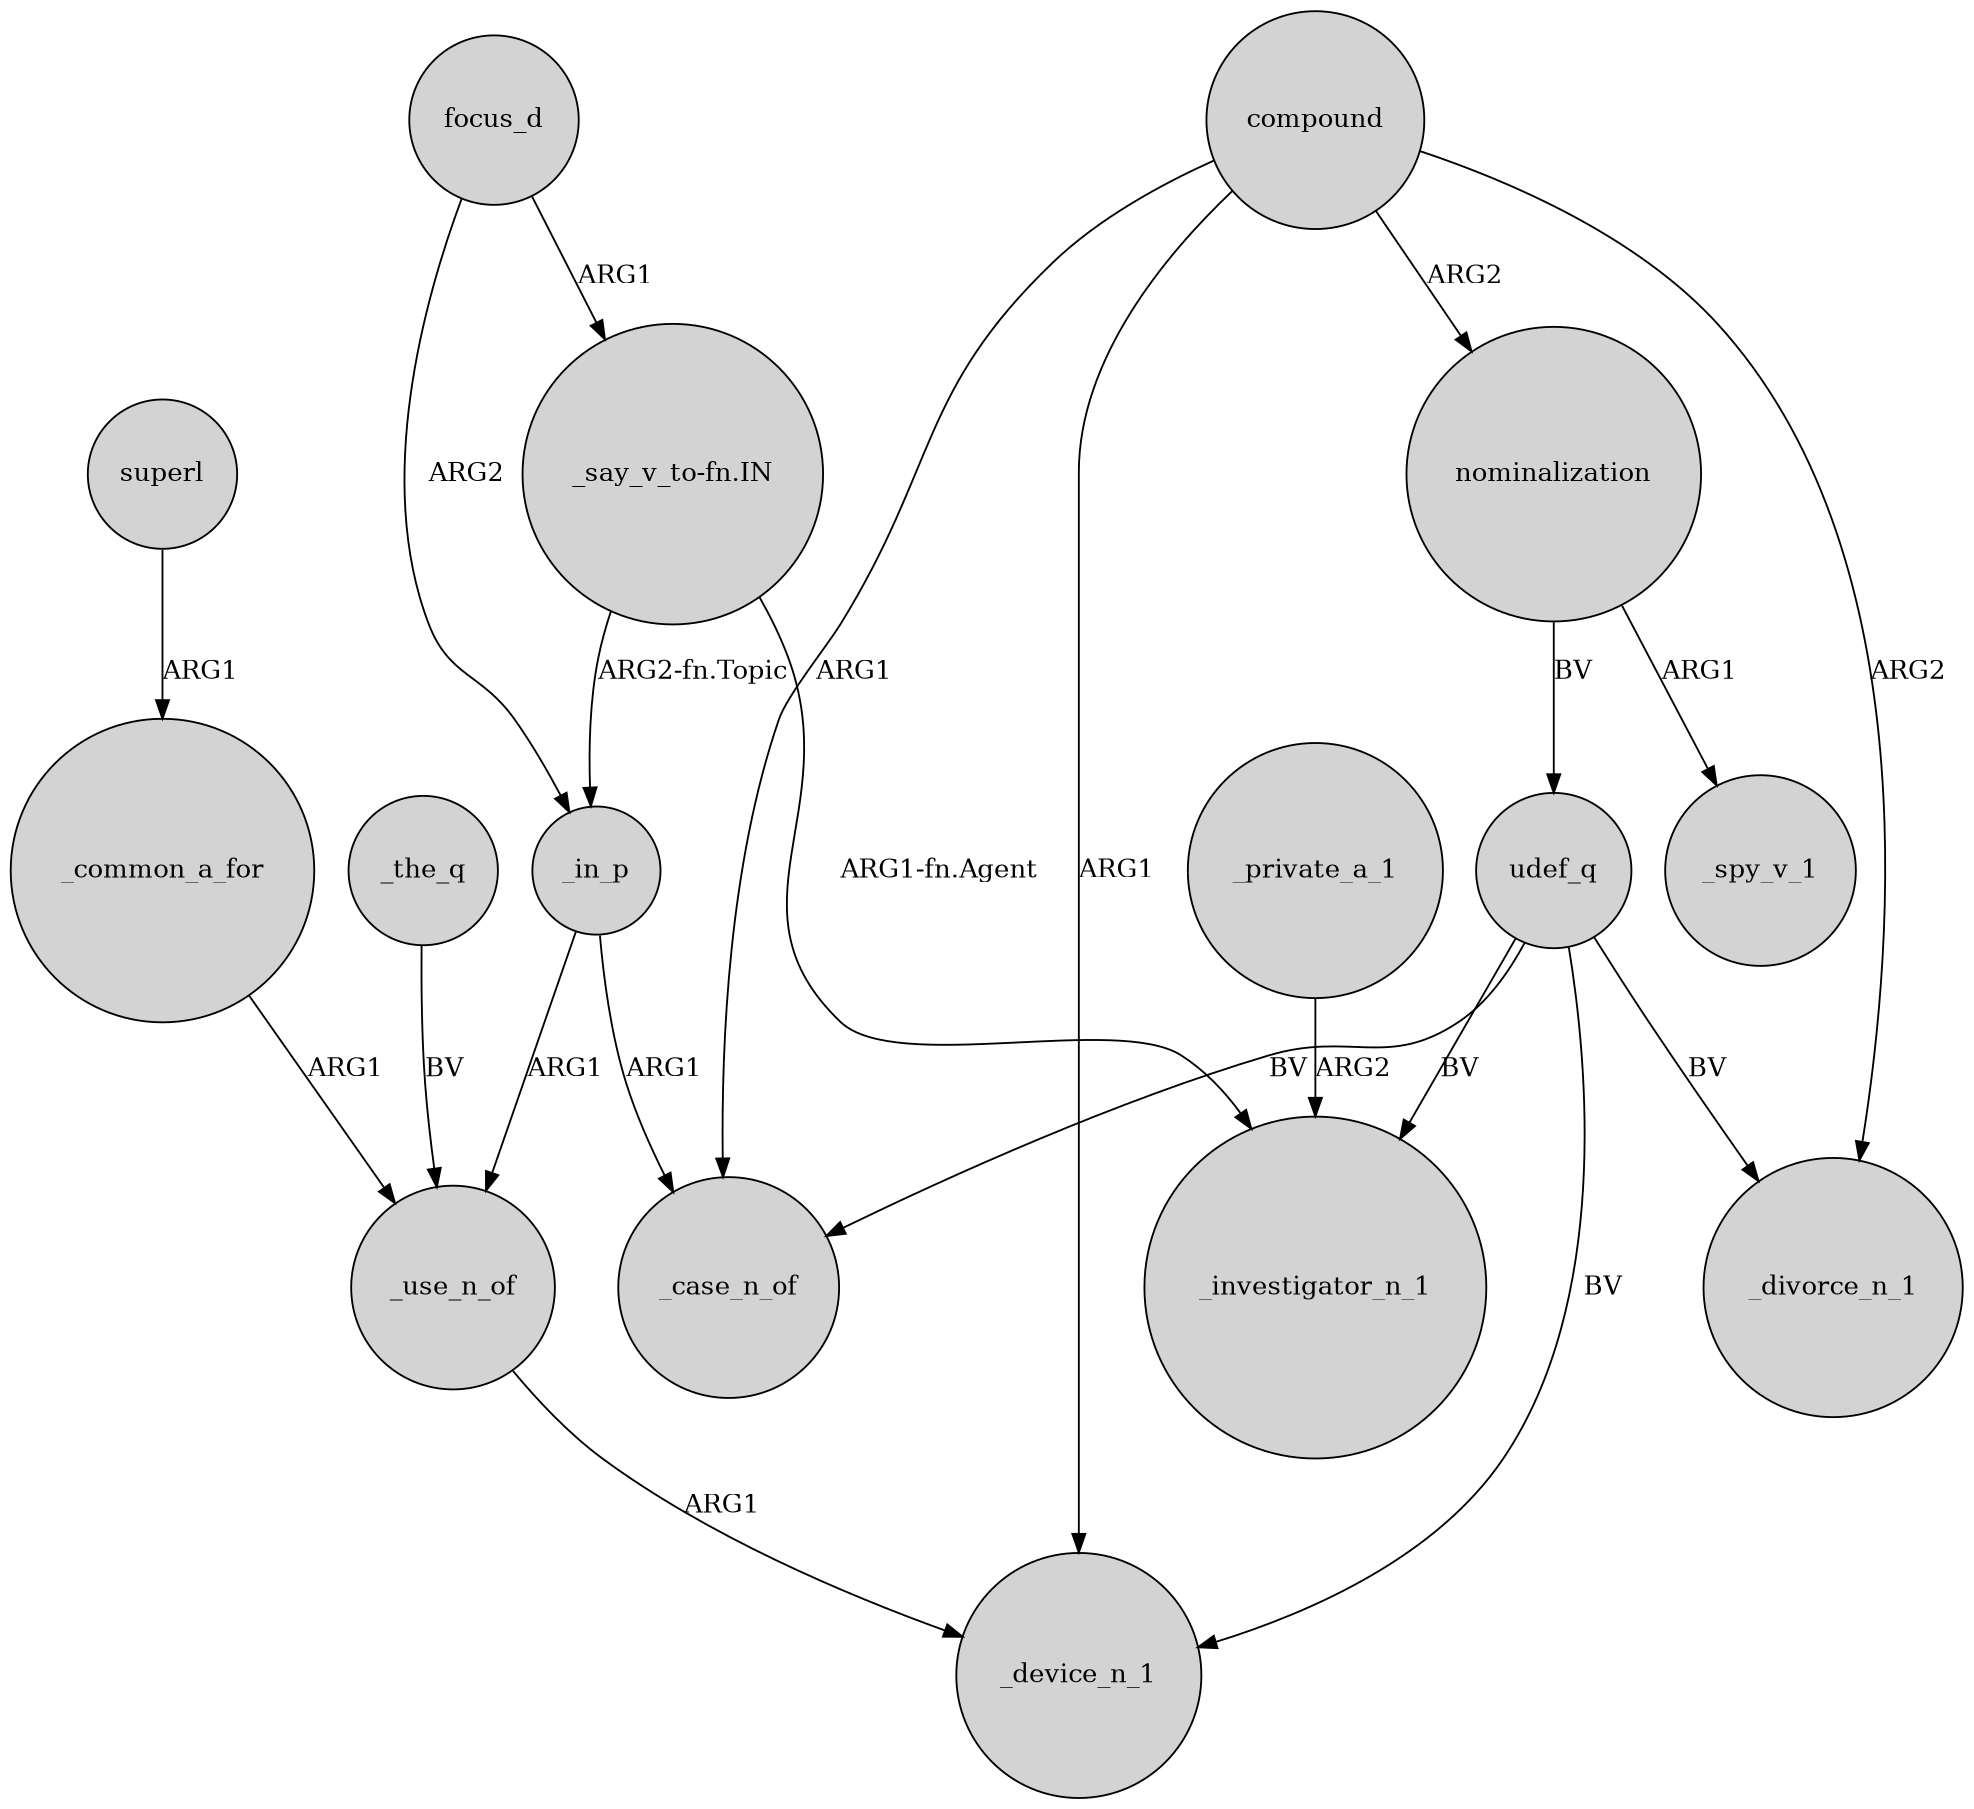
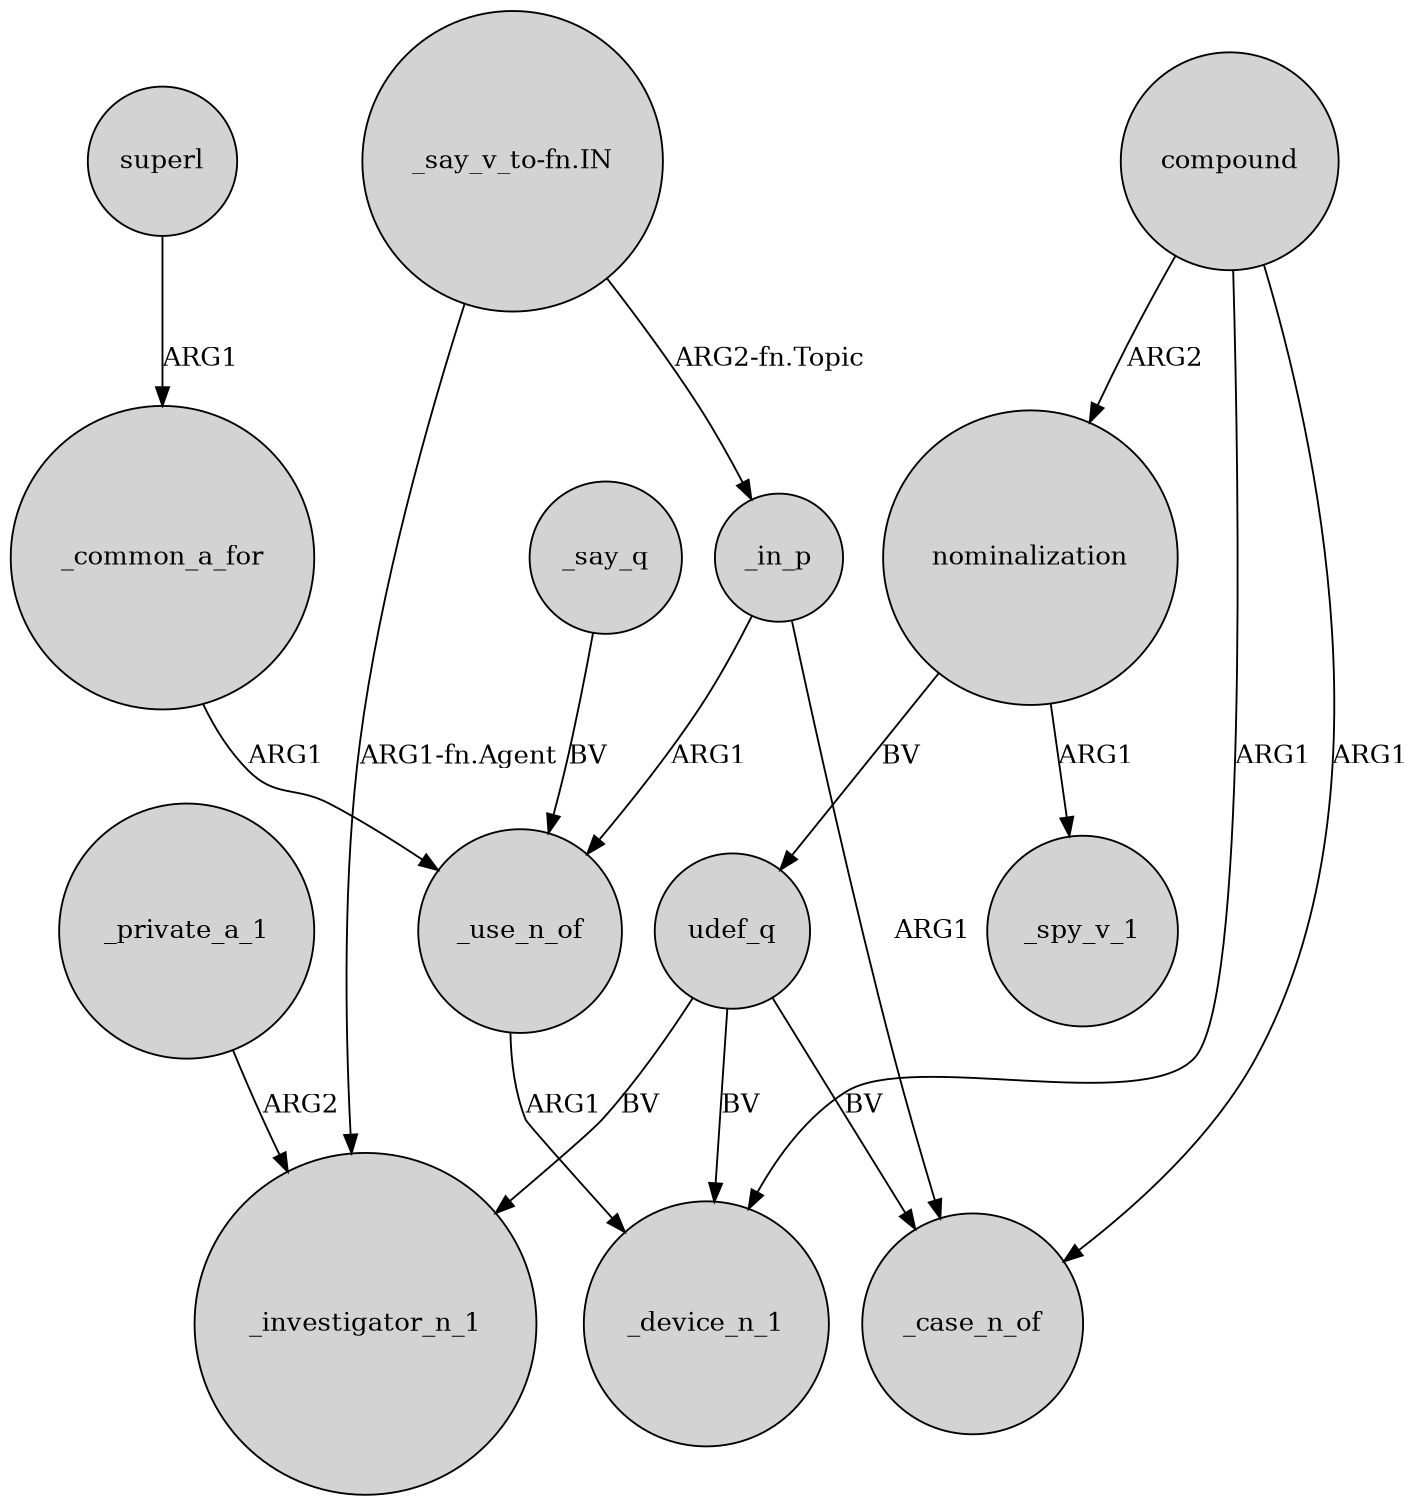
(494, 120) -> none
(423, 871) -> (606, 558)
(1833, 1288) -> none
